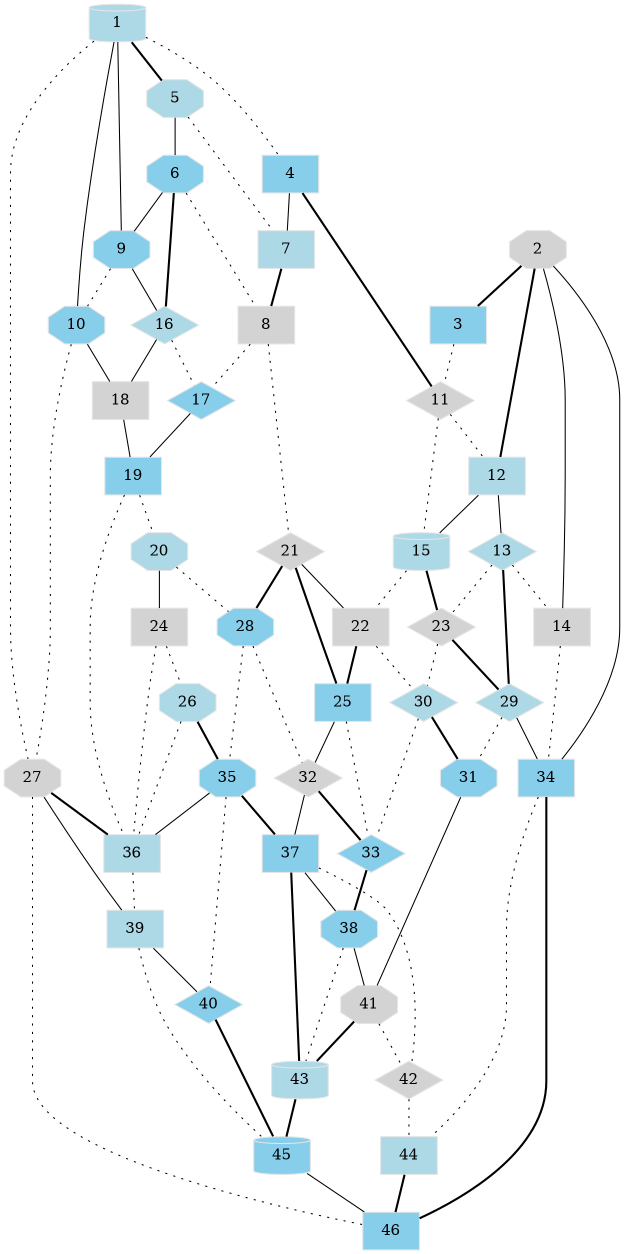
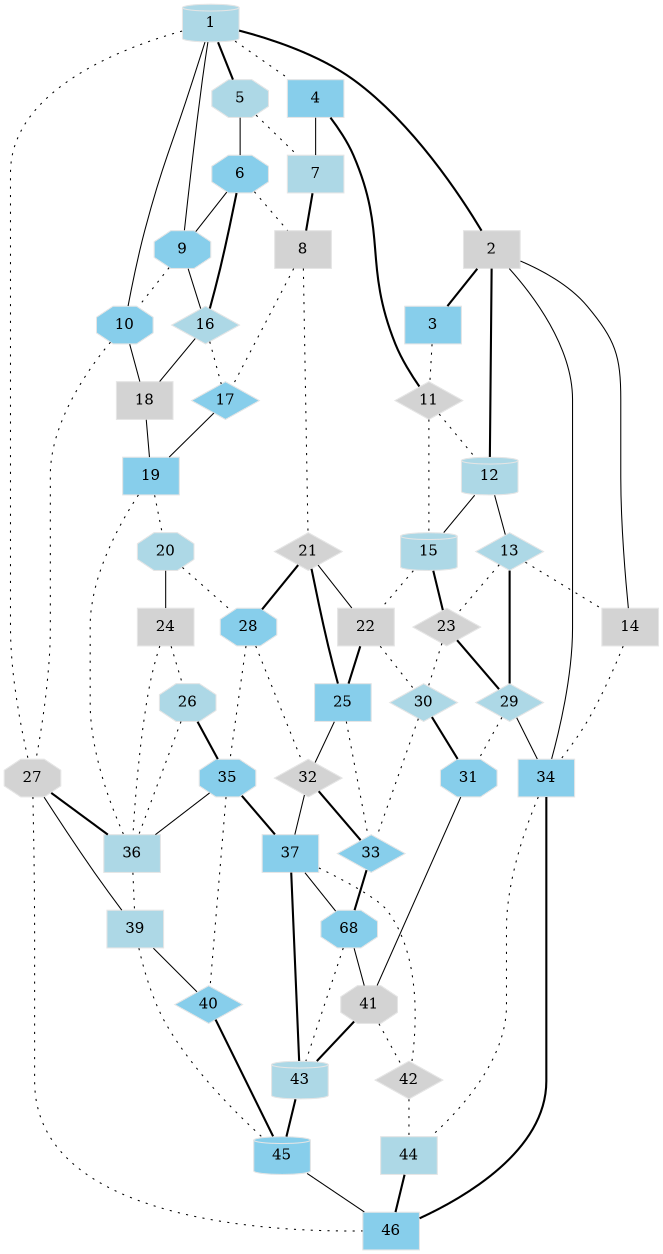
none -> (382, 104)
(538, 250) -> (492, 250)
(497, 476) -> (490, 476)
(349, 929) -> (349, 929)
